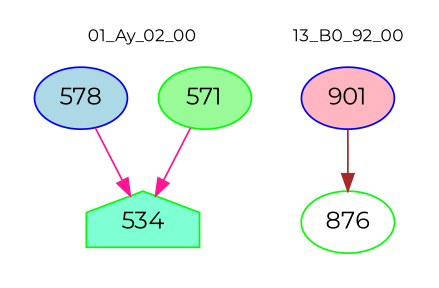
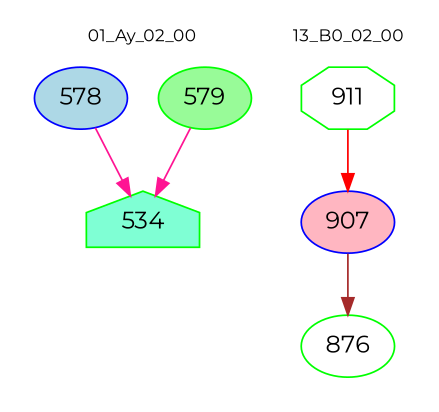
(349, 37) -> (349, 37)
(205, 98) -> (205, 98)
(348, 98) -> (348, 222)
none -> (348, 98)
